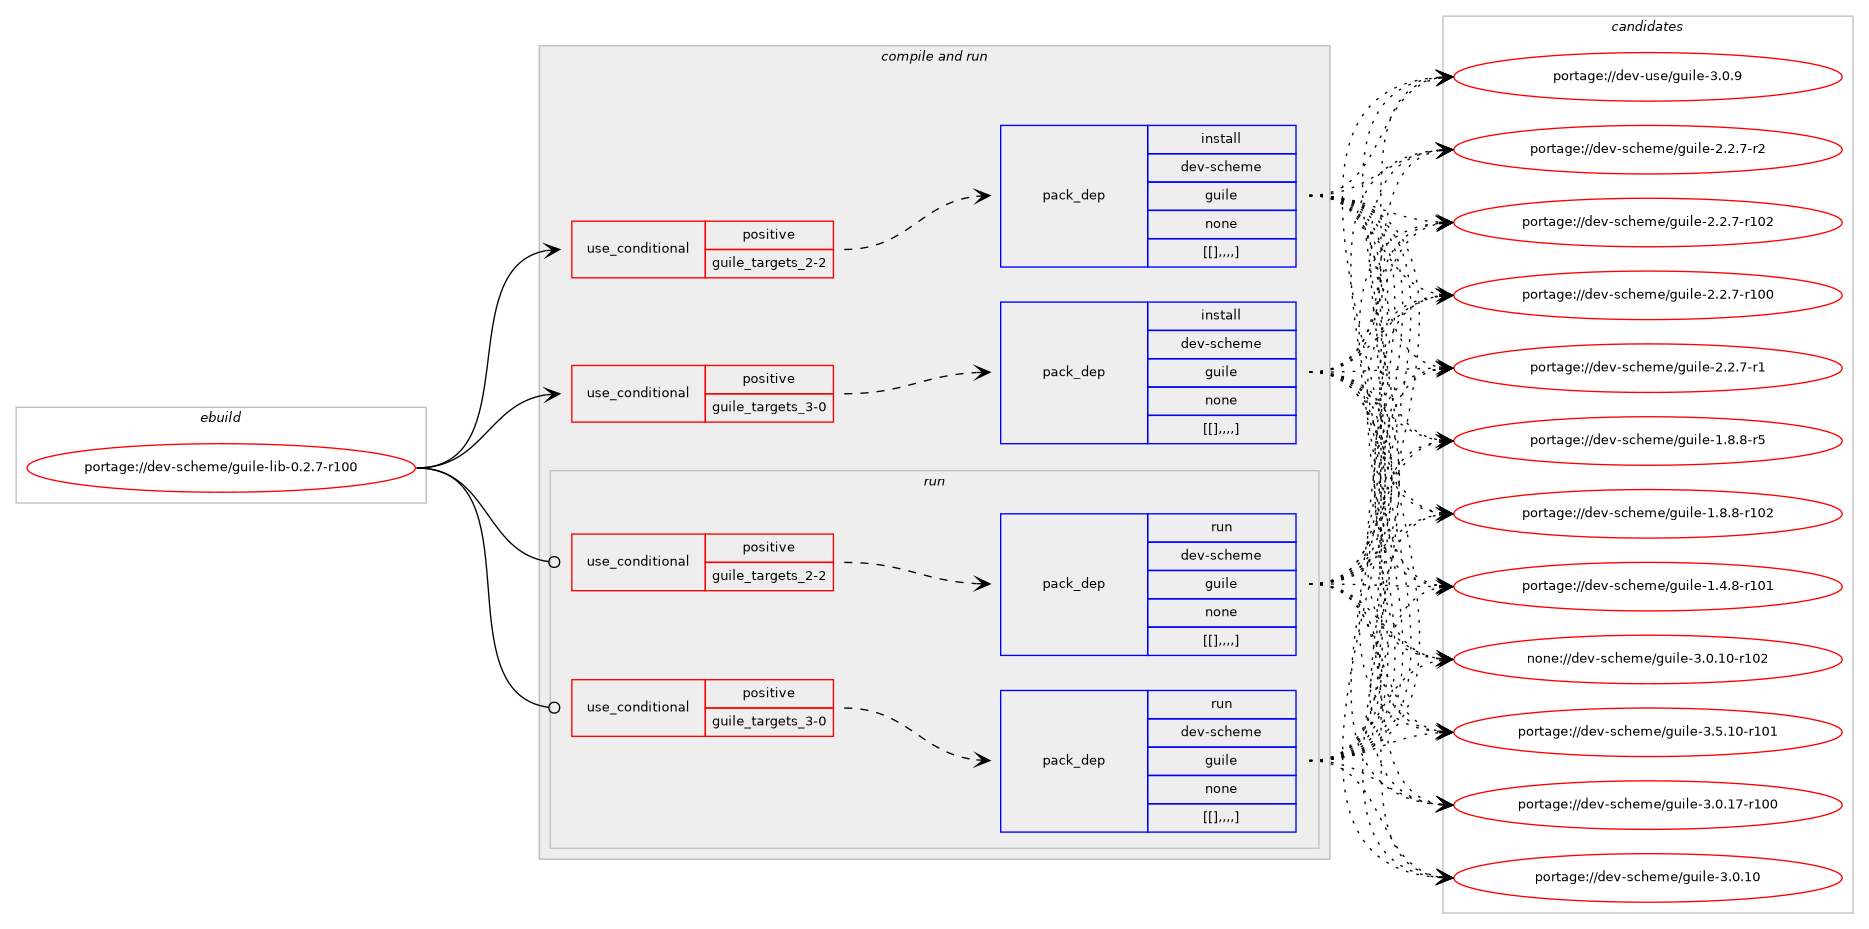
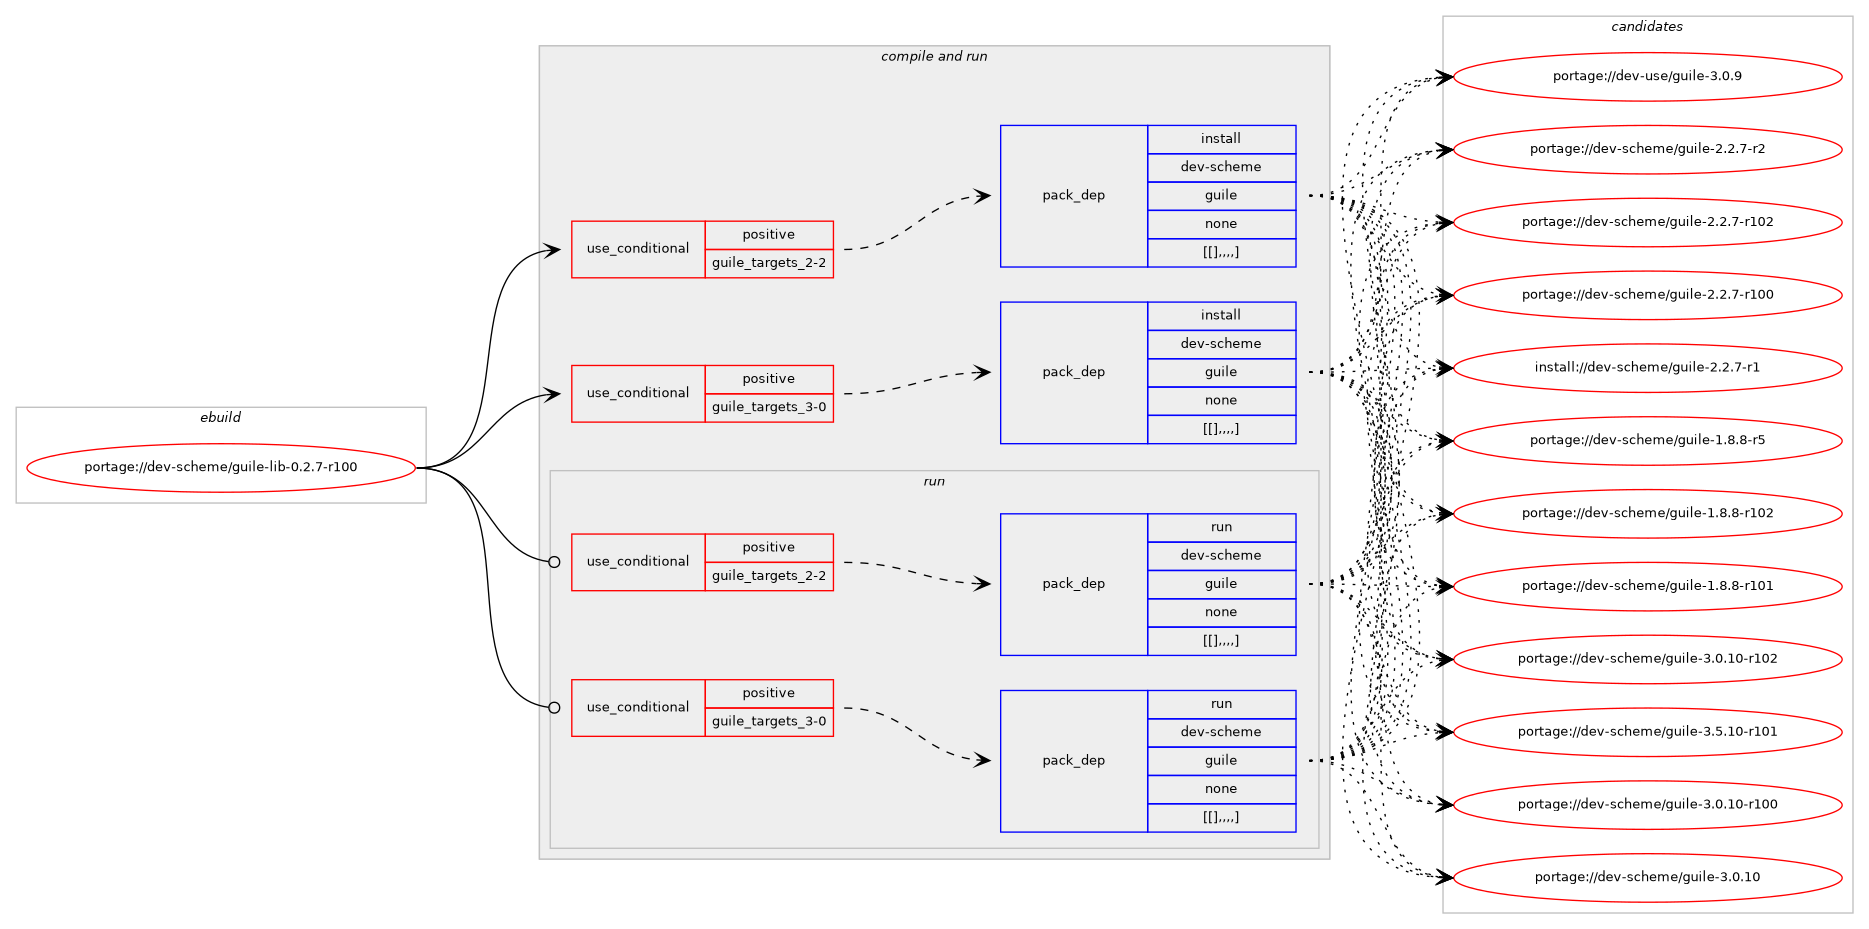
(1648, 368) -> (1648, 368)
(1648, 587) -> (1648, 587)
(1648, 659) -> (1648, 659)
(1648, 805) -> (1648, 805)
